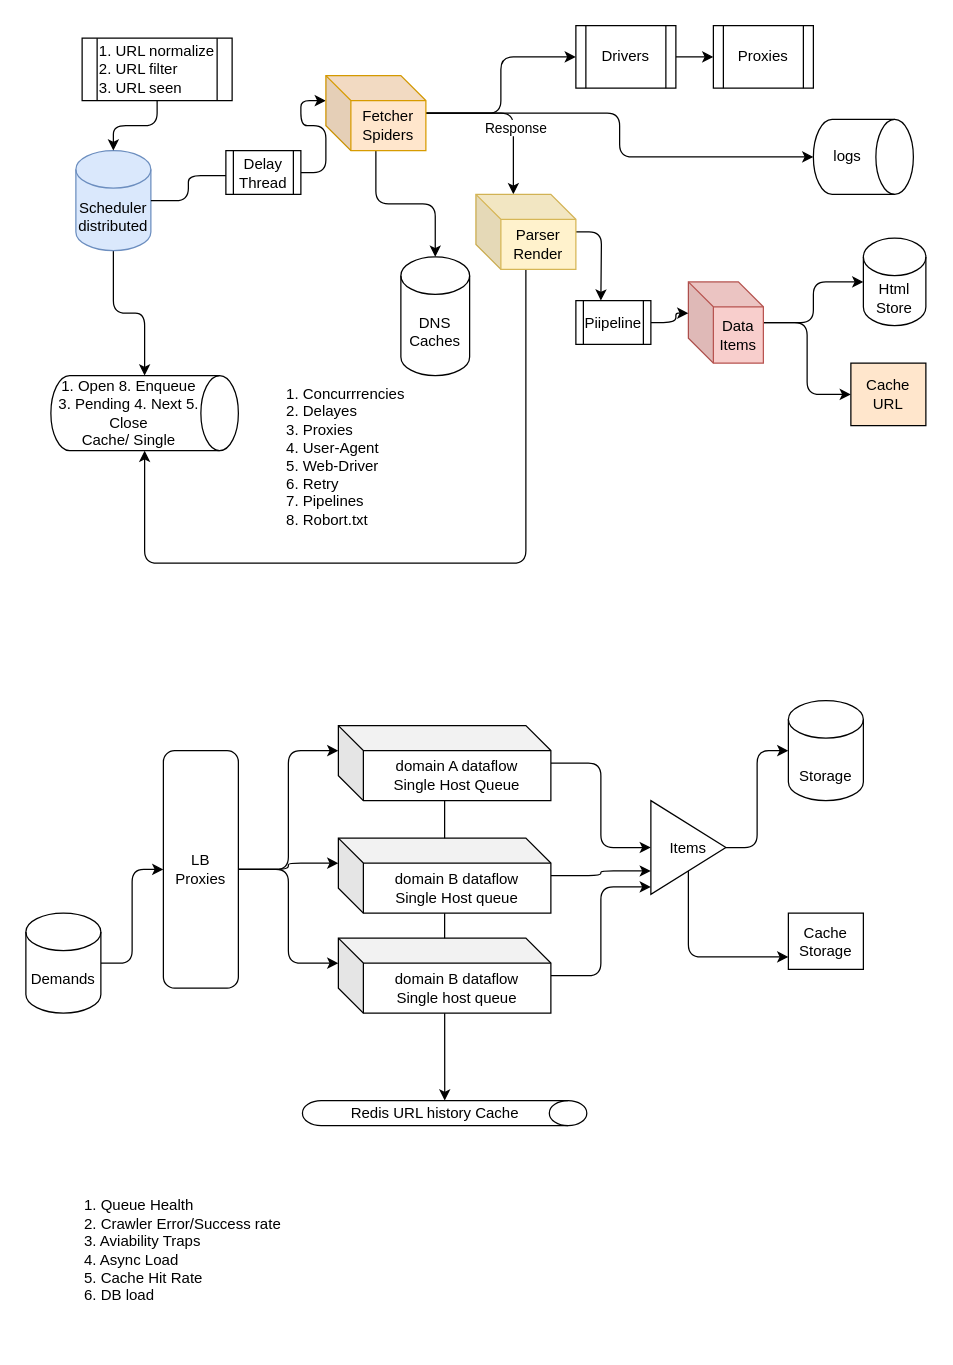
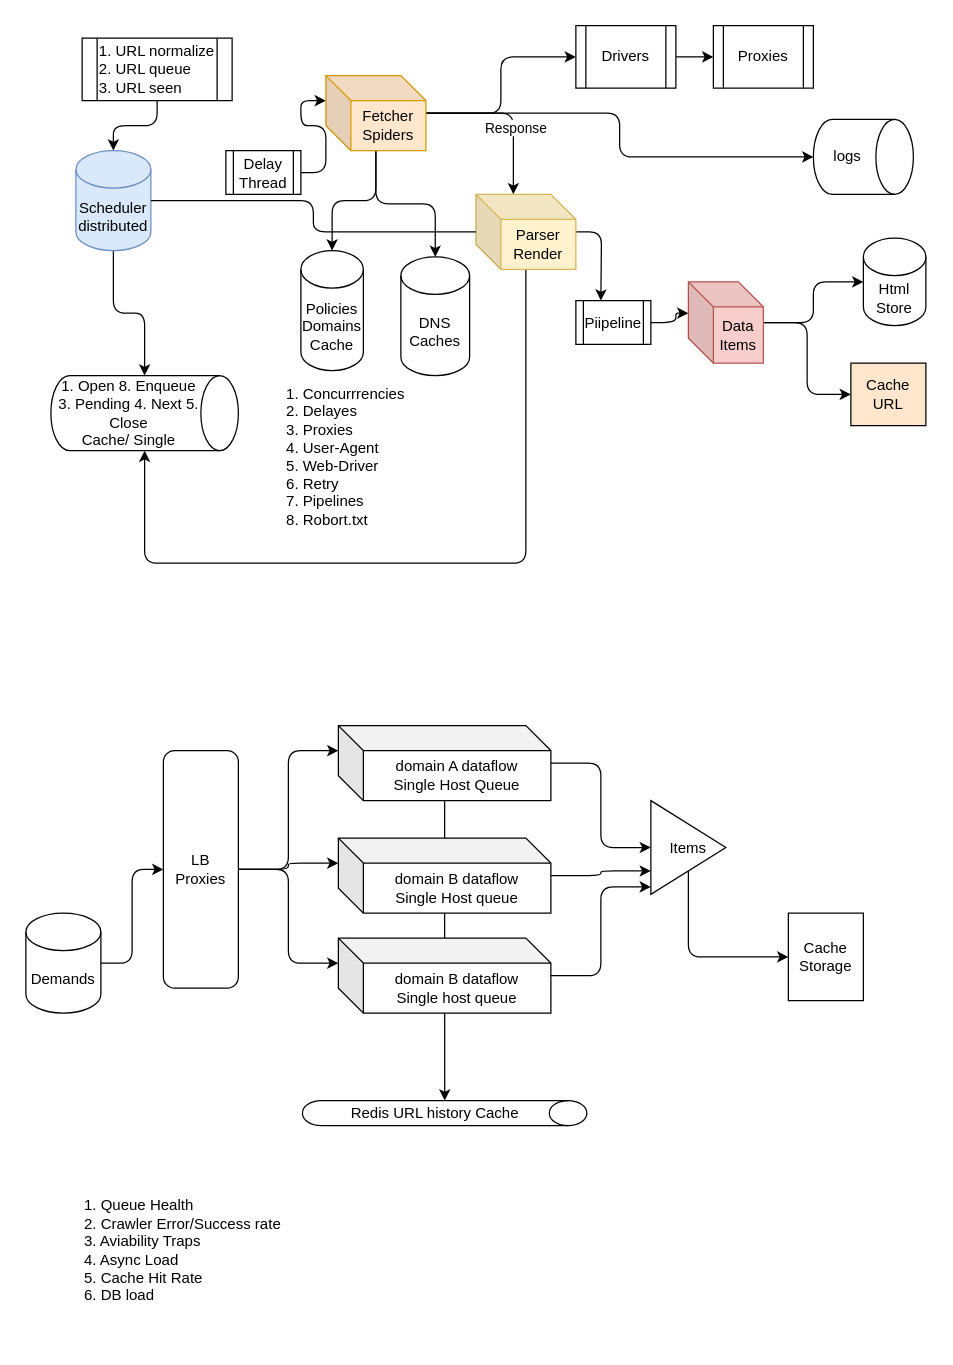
(157, 69) -> (157, 69)
(198, 176) -> (321, 232)
none -> (334, 205)
none -> (332, 311)
(826, 751) -> none
(757, 803) -> none
(826, 941) -> (826, 957)
